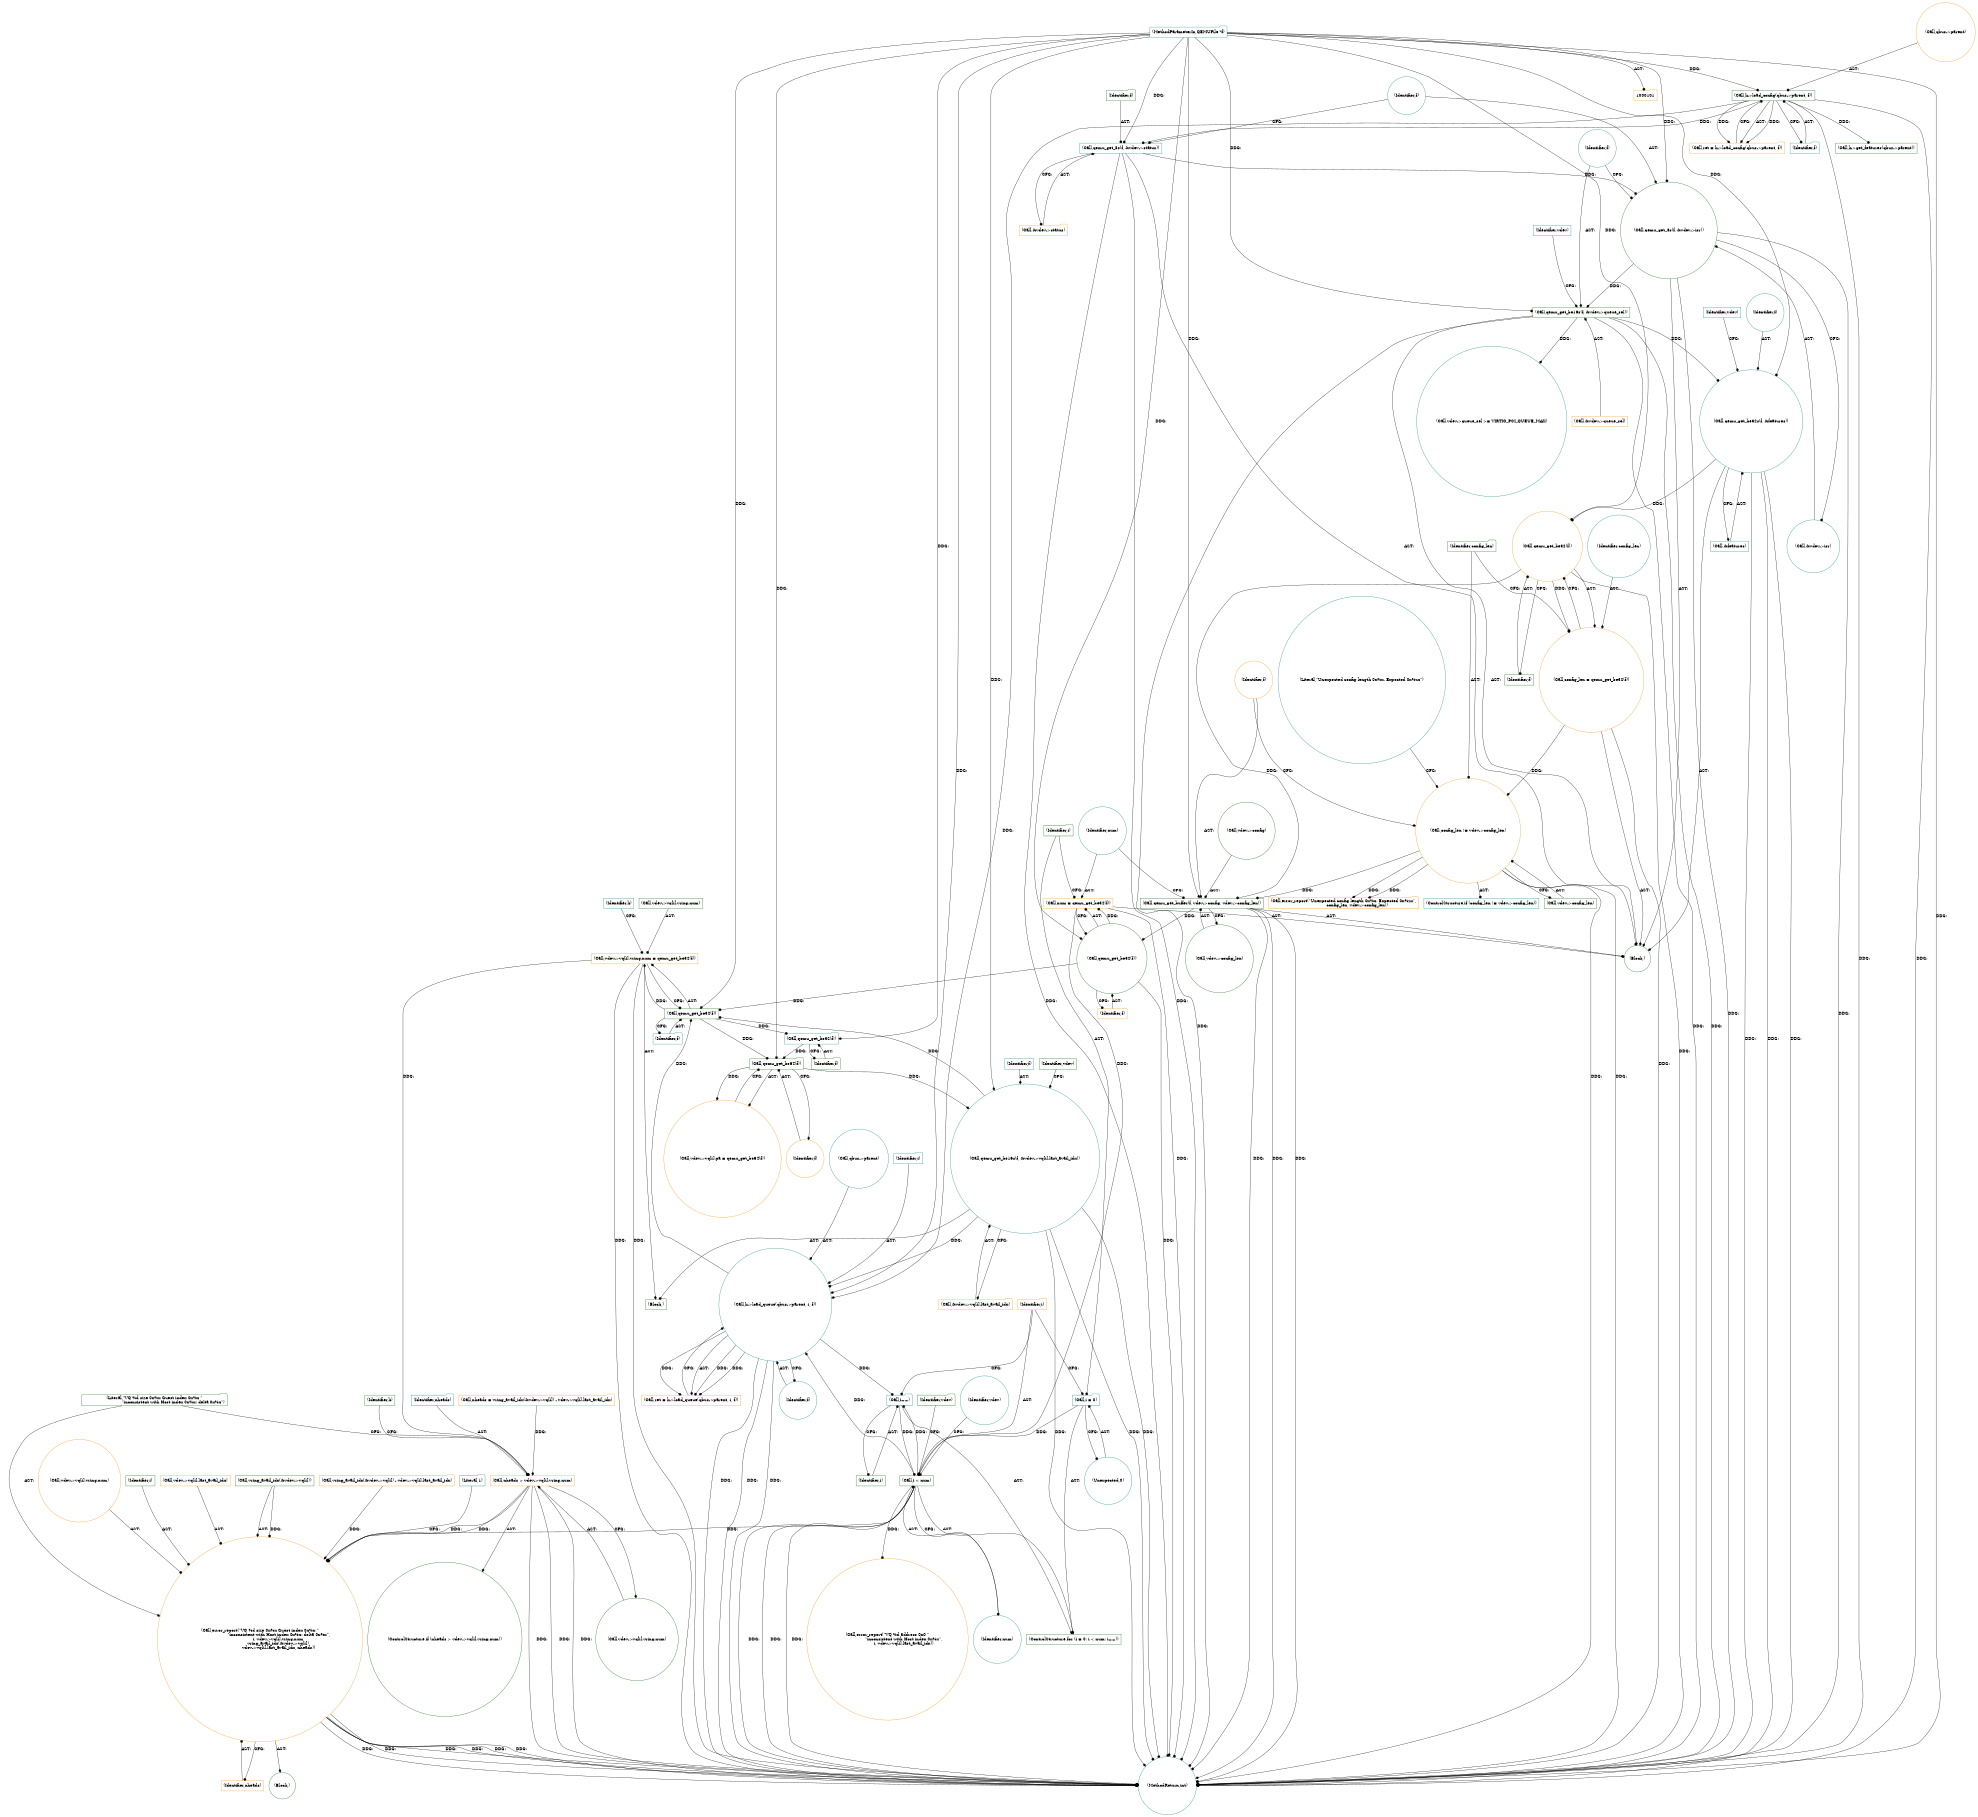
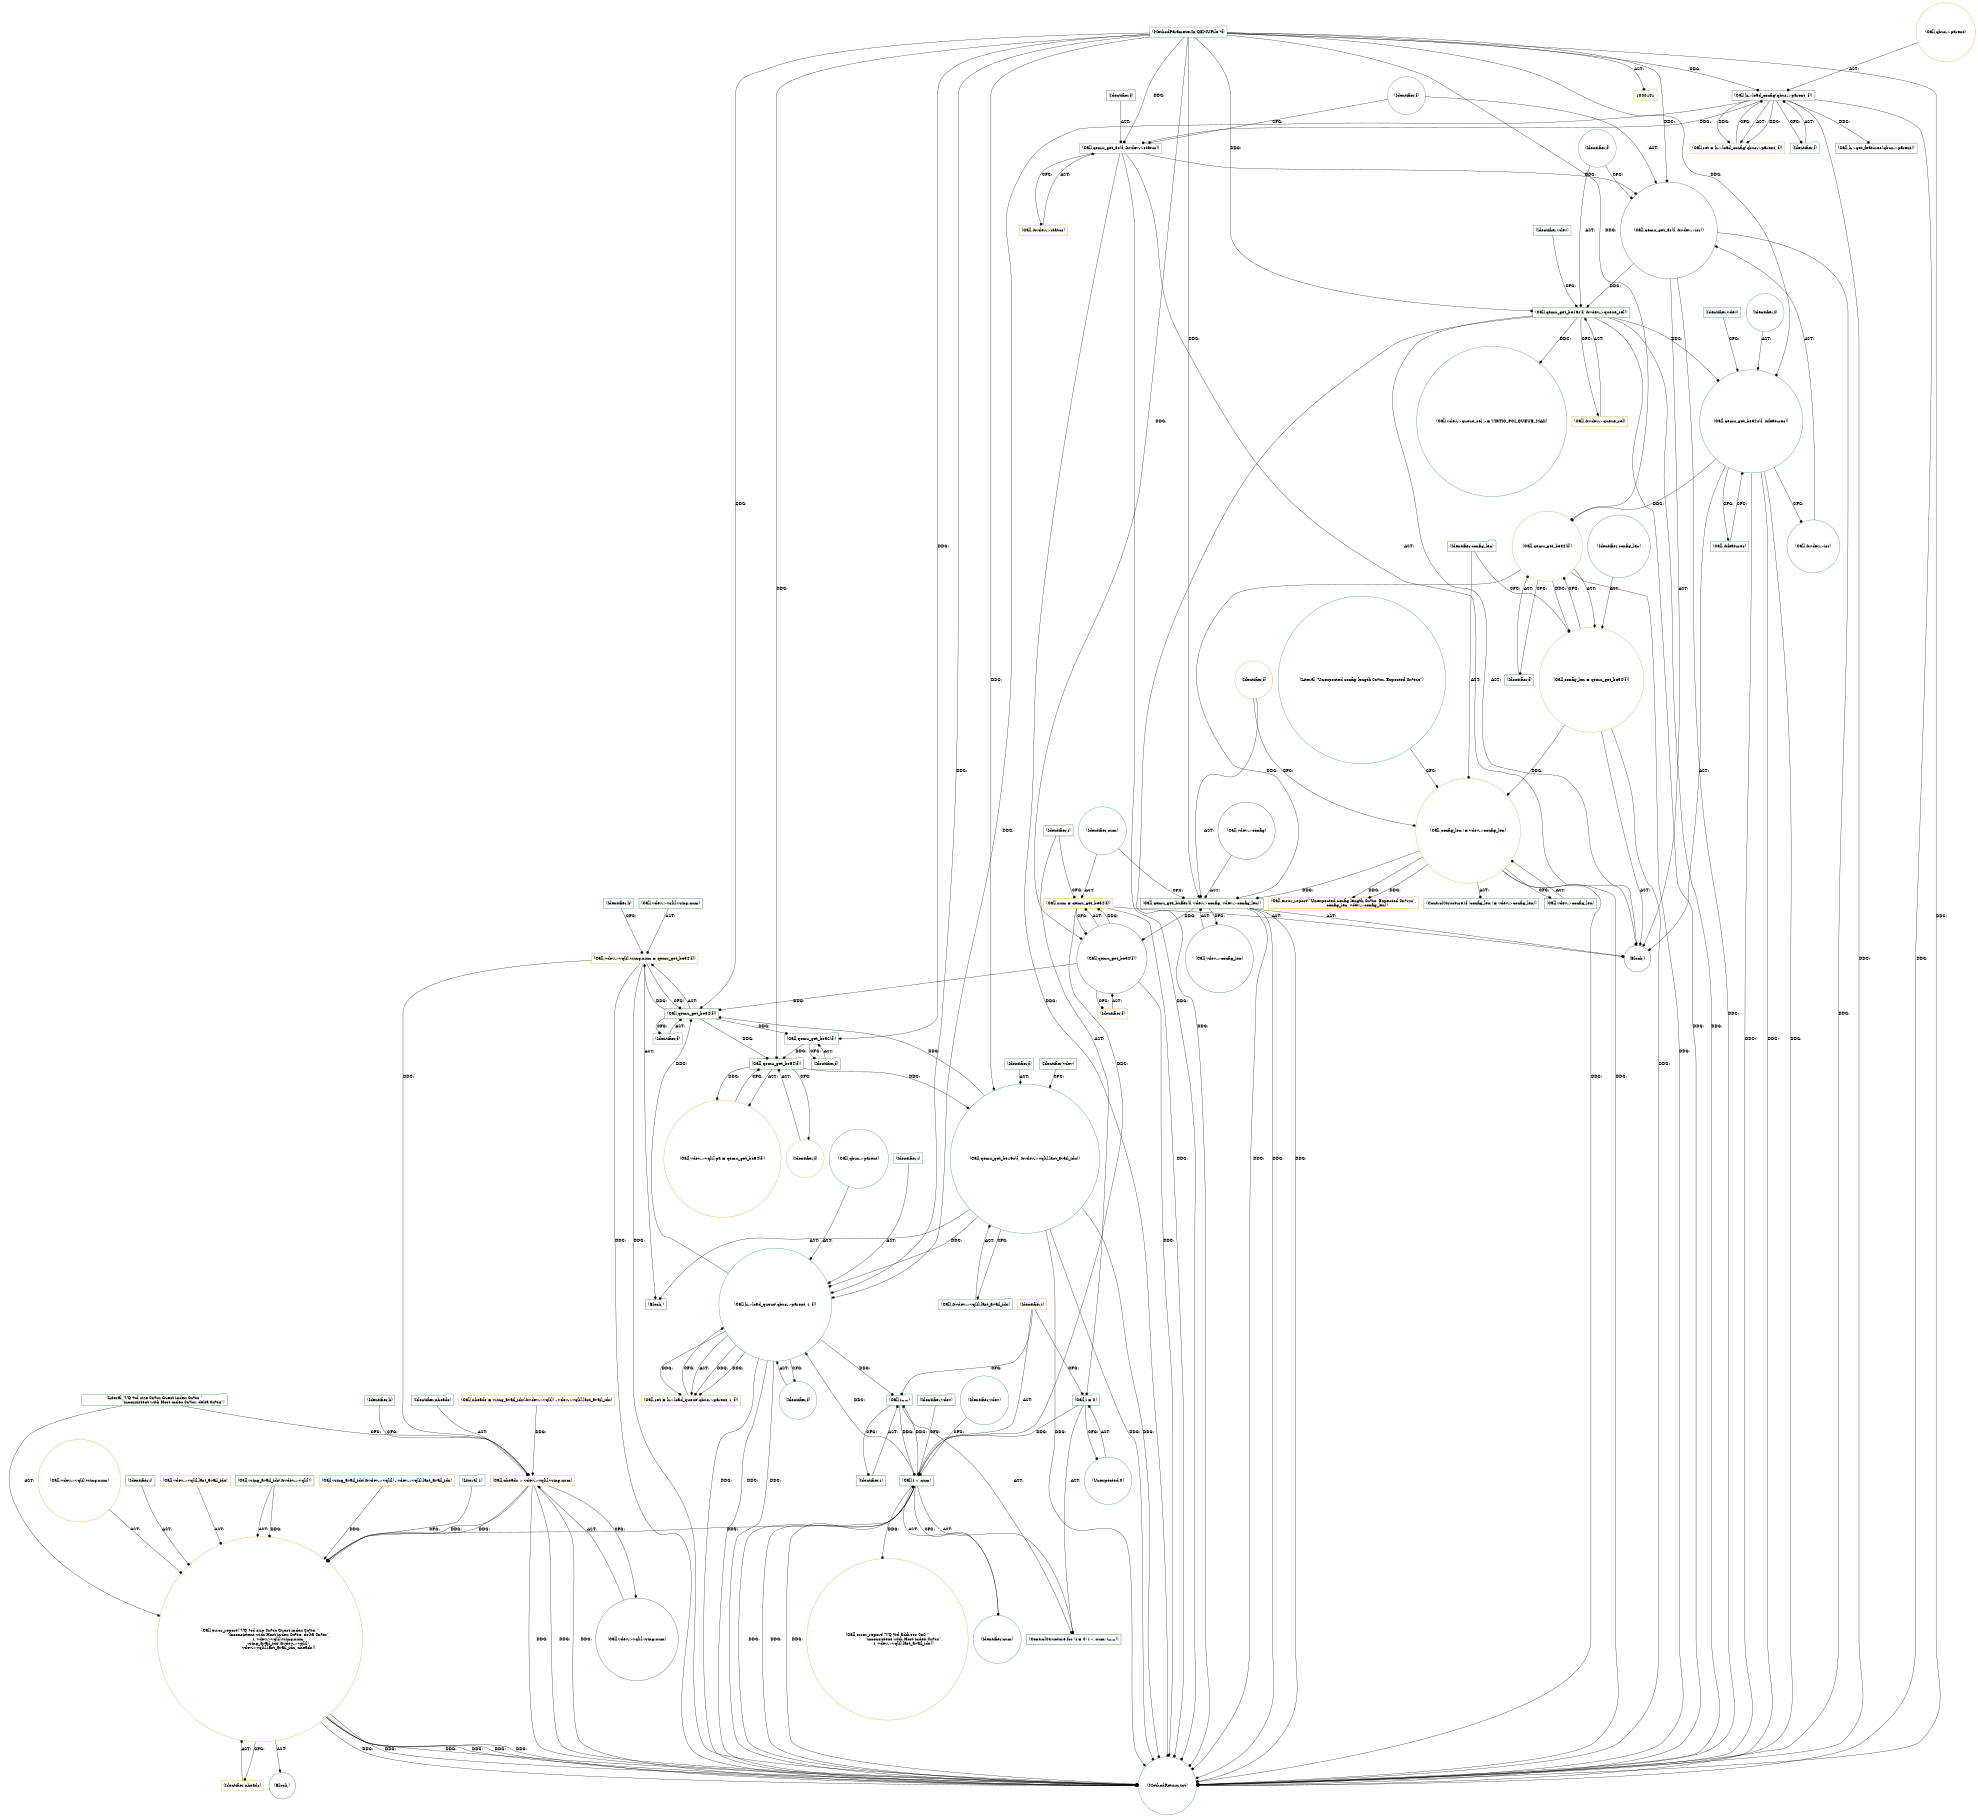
(1833, 351) -> (1787, 494)
none -> (1586, 366)
(1743, 504) -> (1743, 504)
(976, 1305) -> (976, 1305)
(445, 1639) -> none
